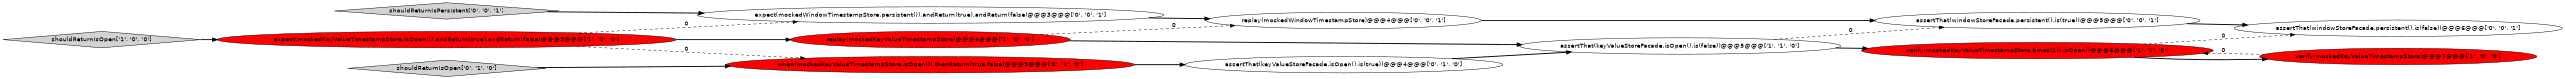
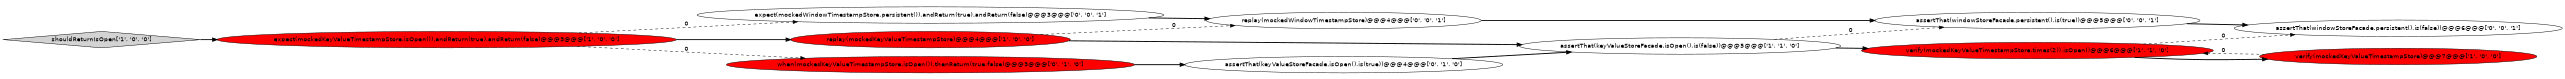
(447, 11) -> none
(447, 68) -> none
